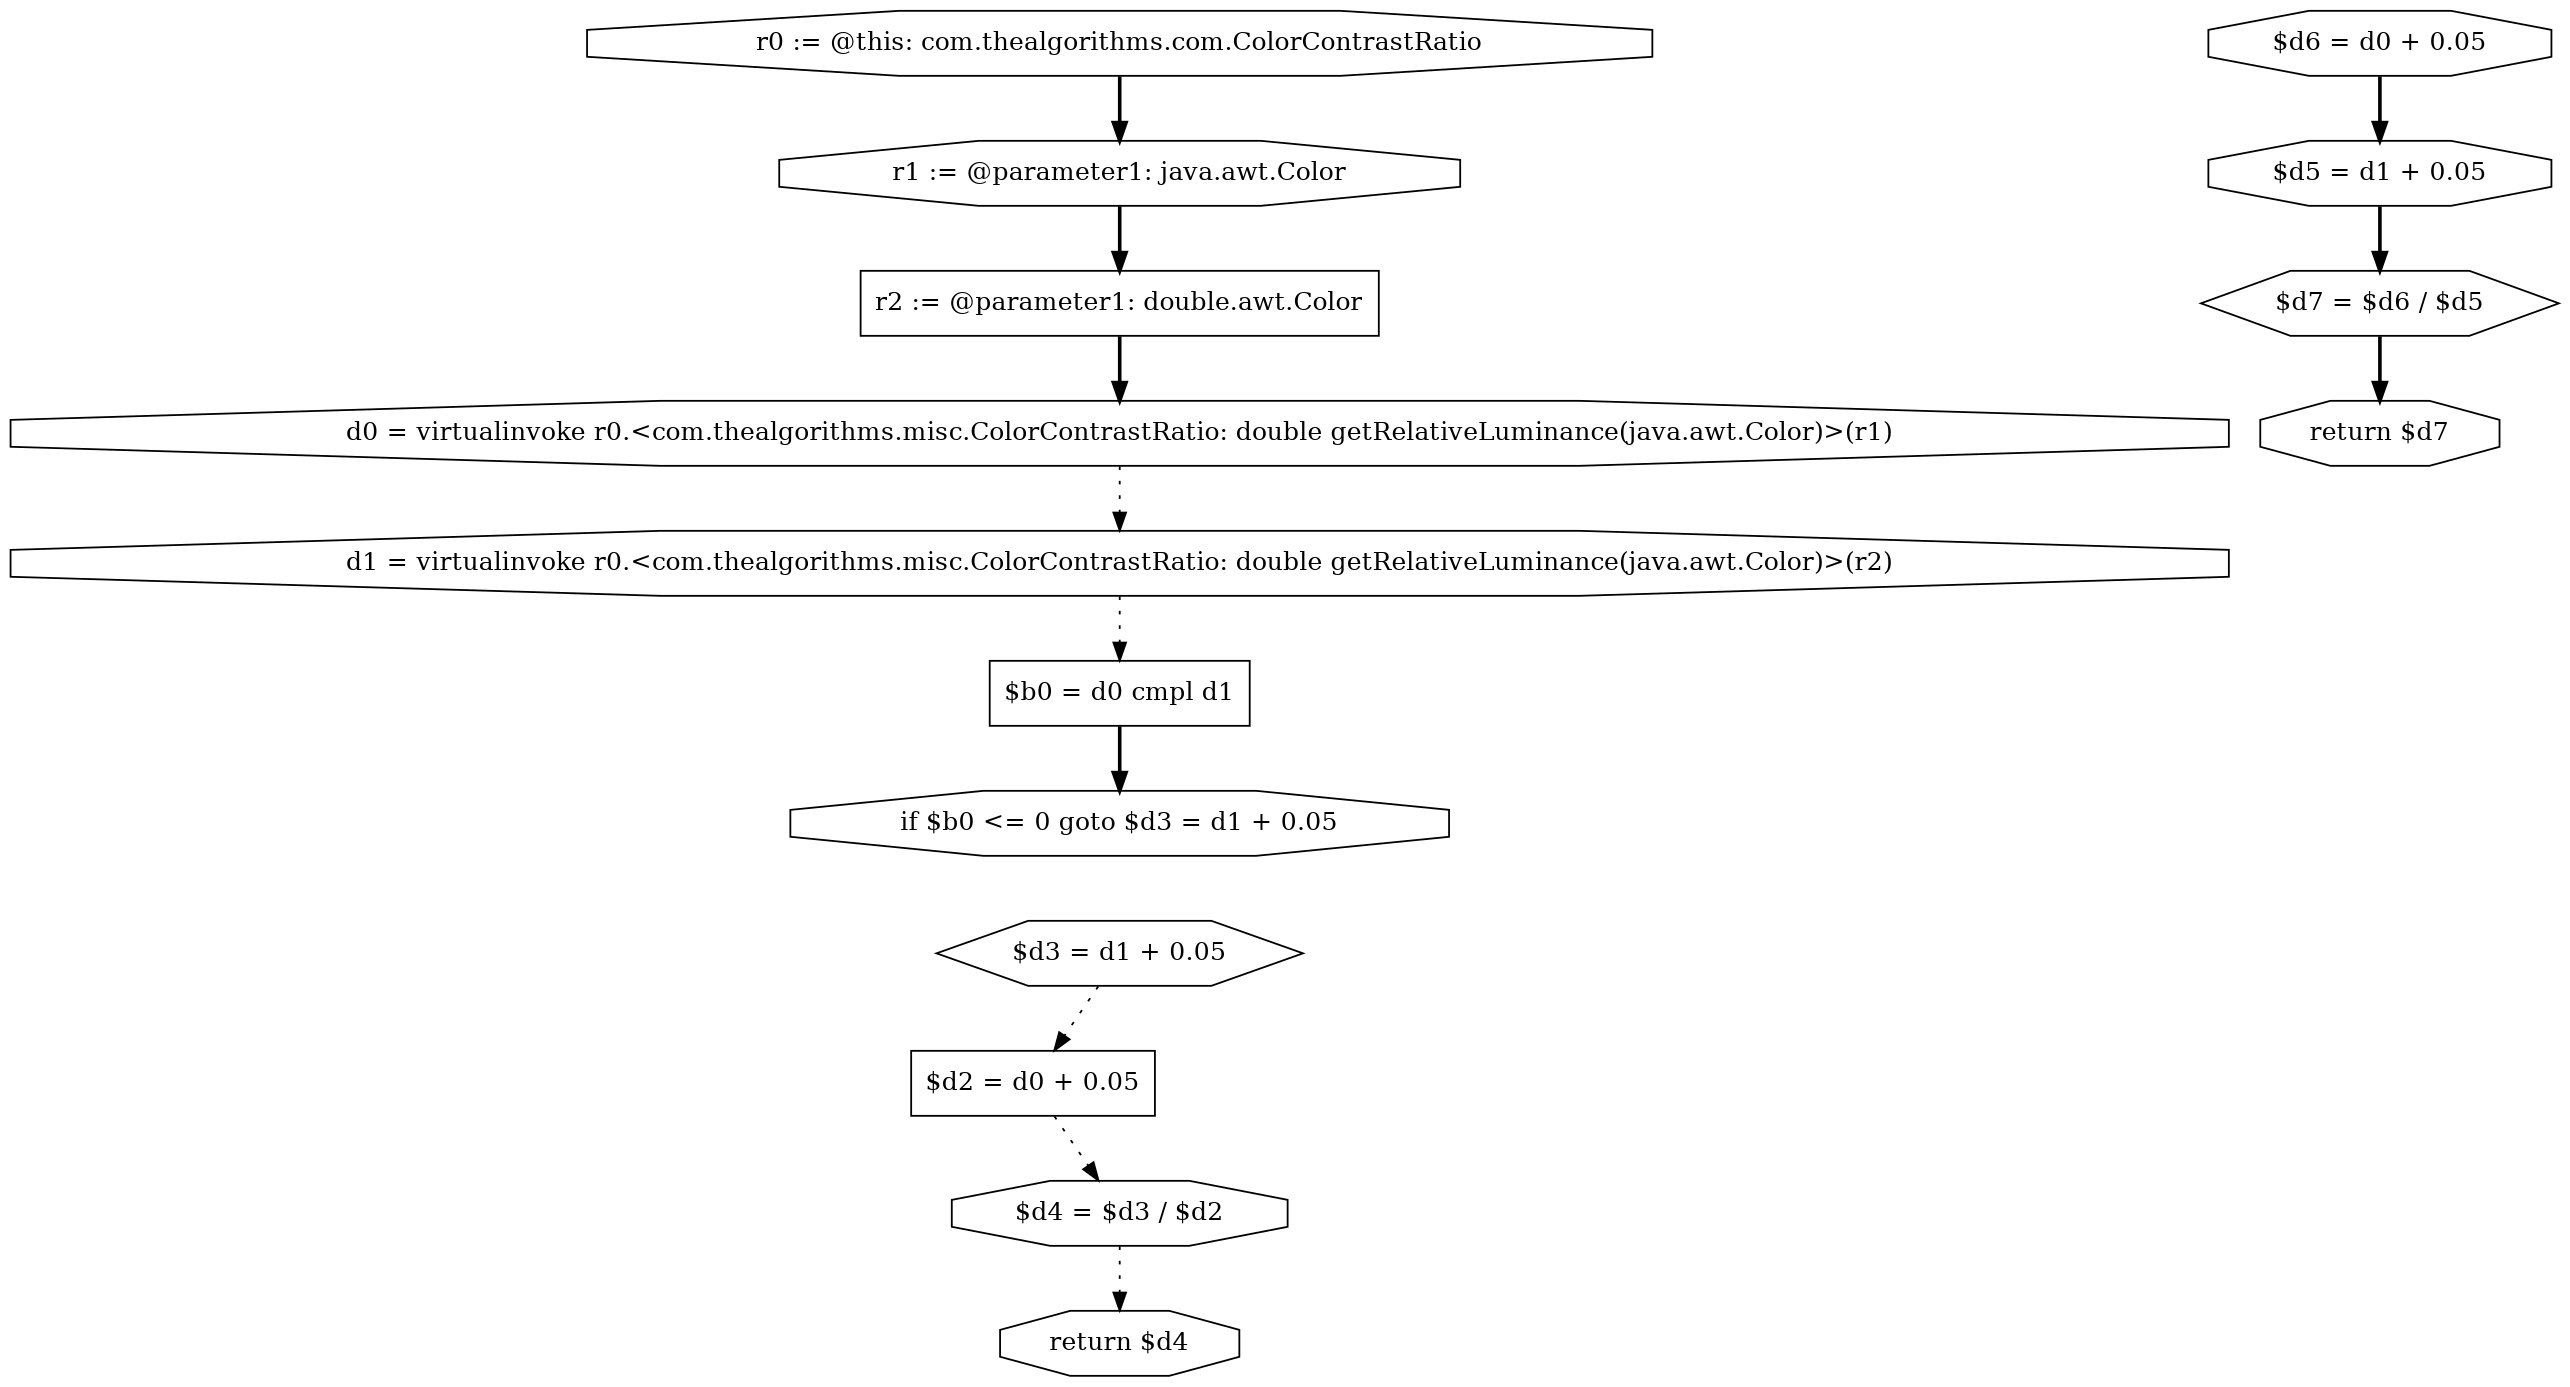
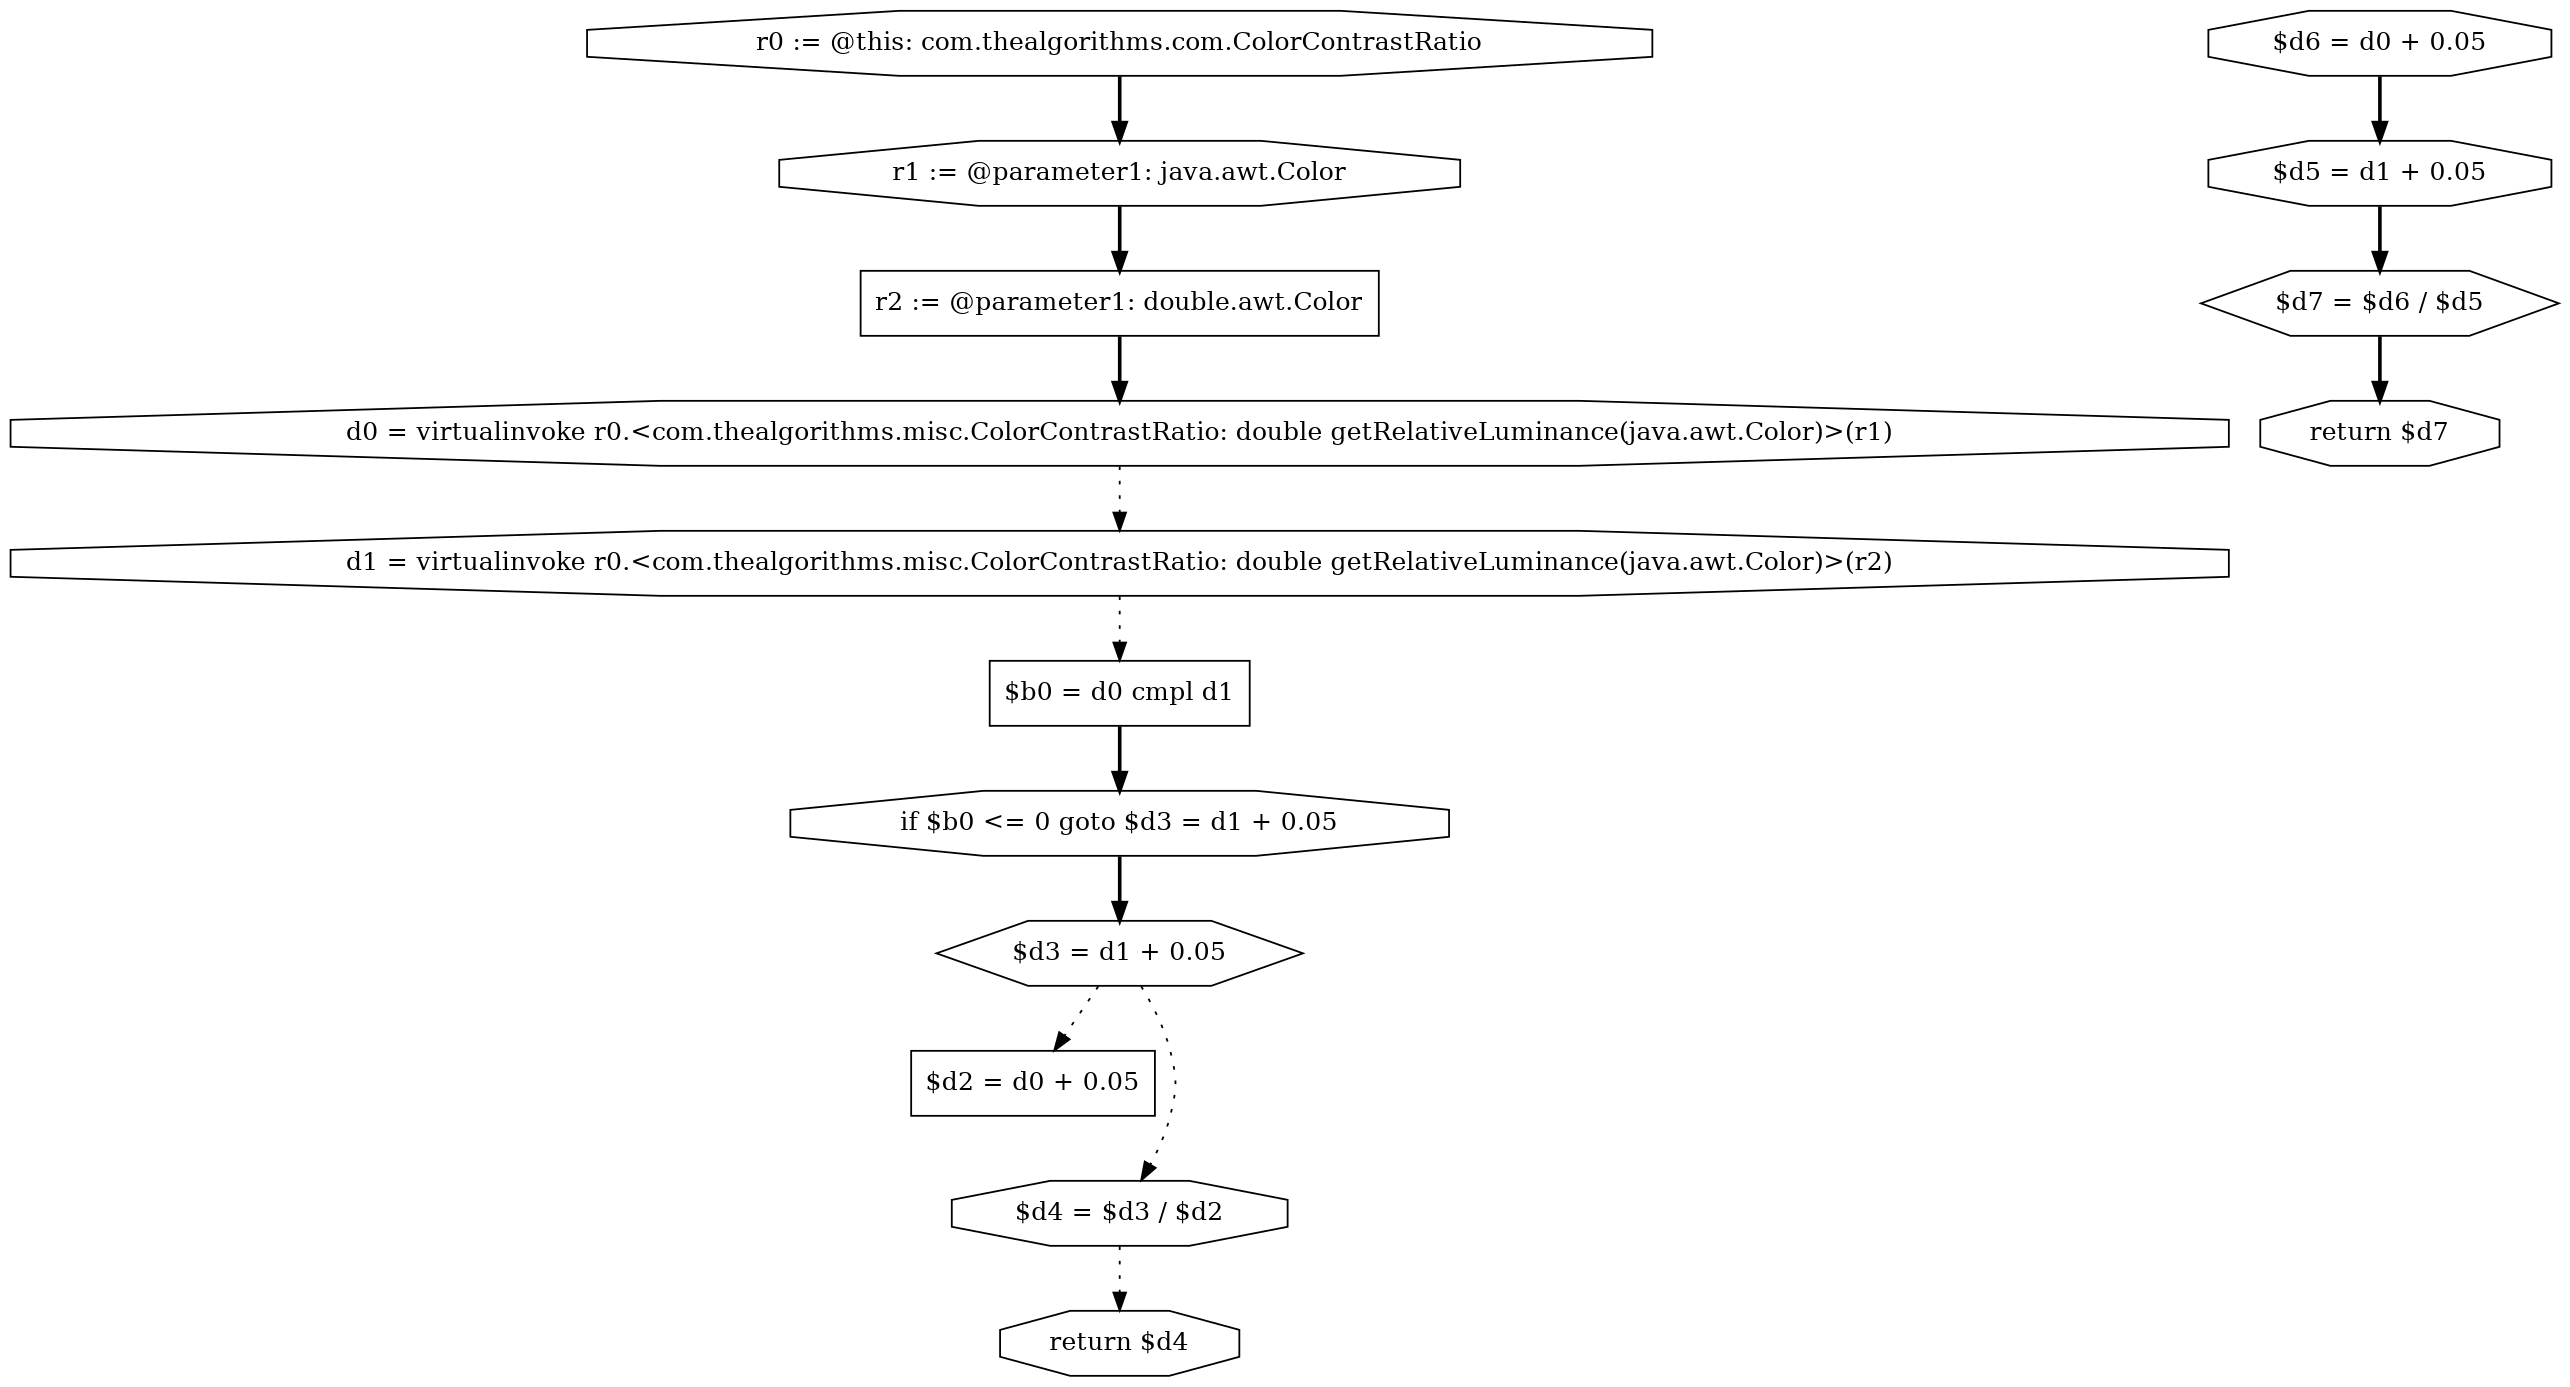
none -> (1120, 879)
(1071, 1141) -> (1175, 1074)
